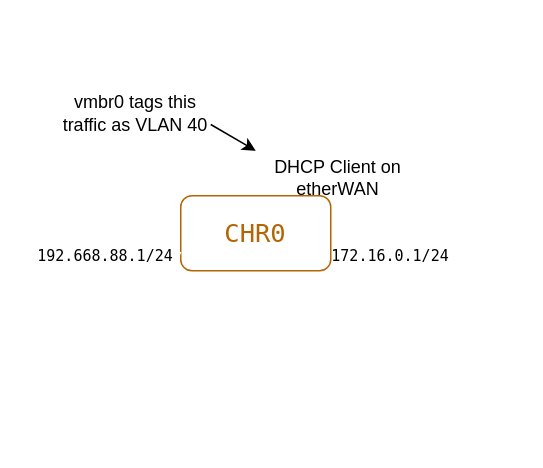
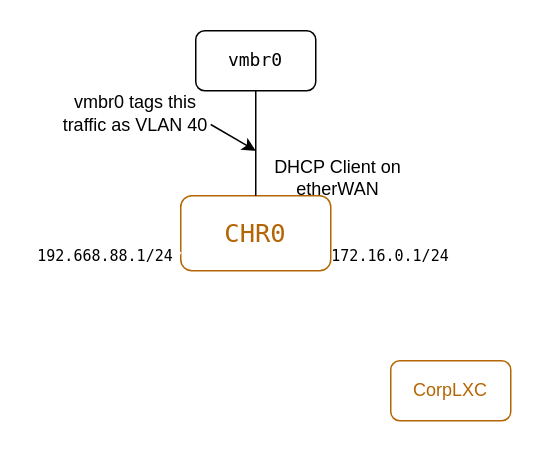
none -> (256, 61)
none -> (256, 144)
none -> (451, 391)
